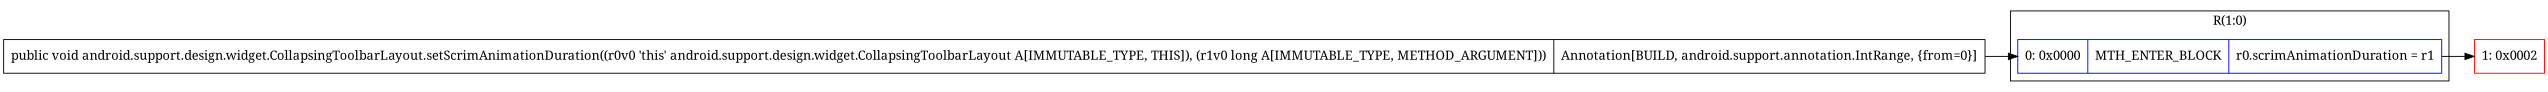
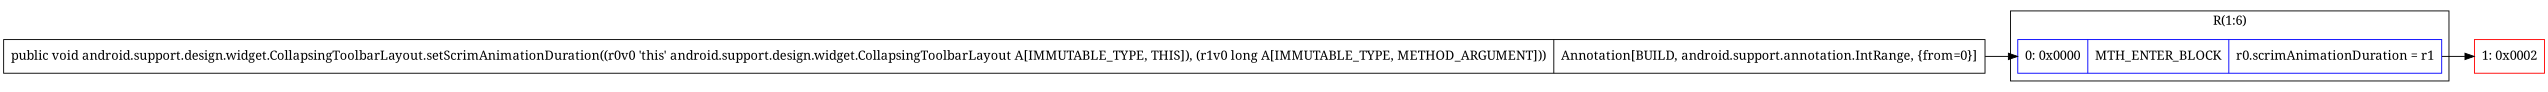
(2230, 21) -> (2230, 21)
